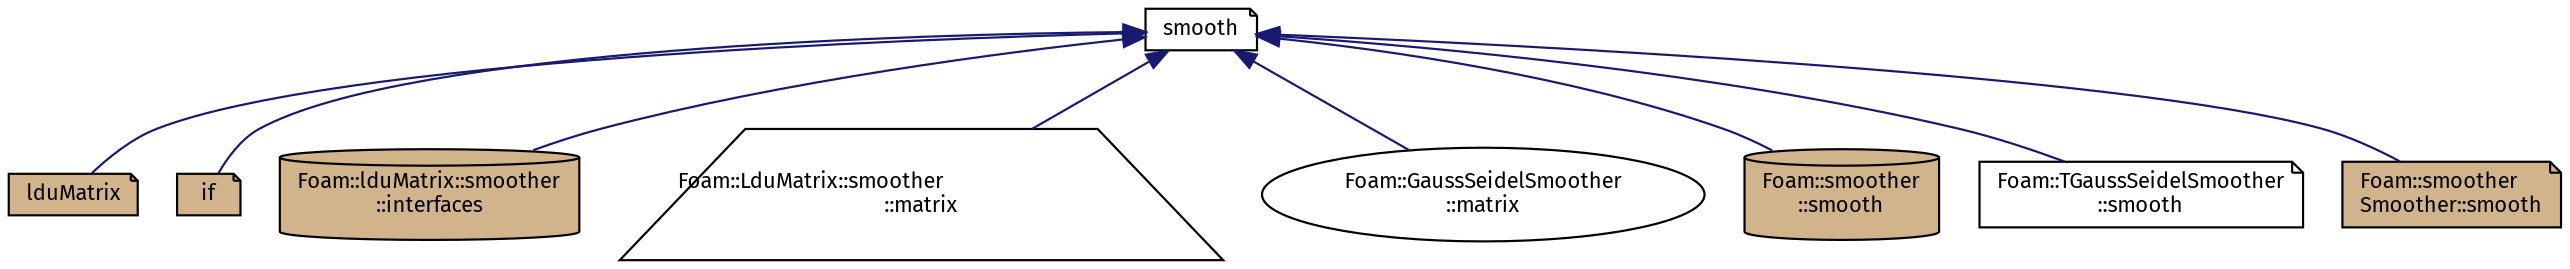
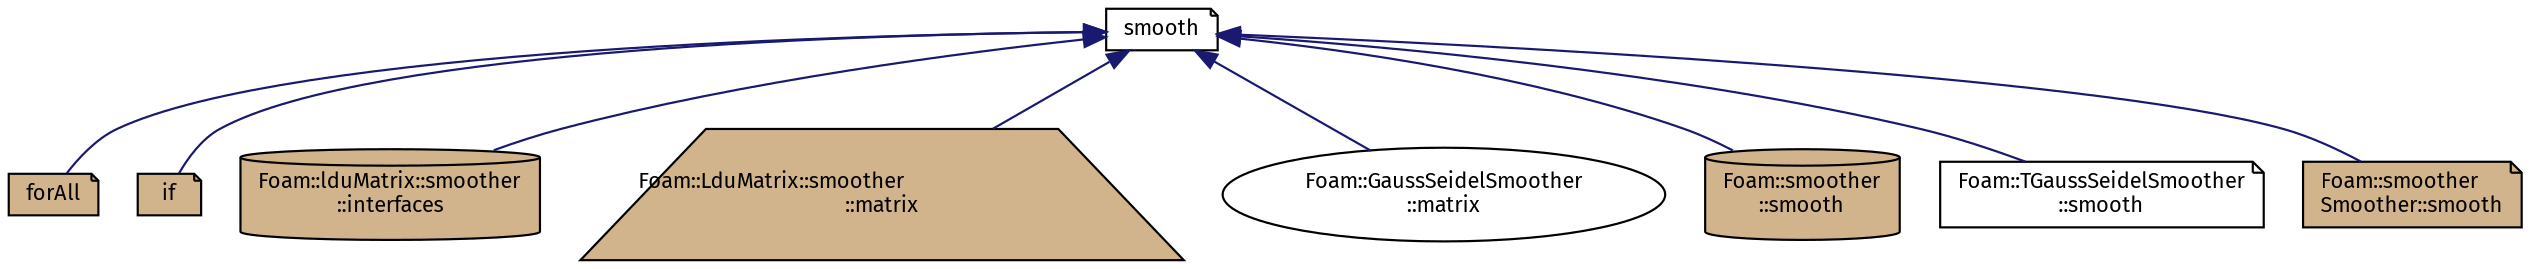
(73, 195) -> (54, 195)
(921, 195) -> (882, 195)
